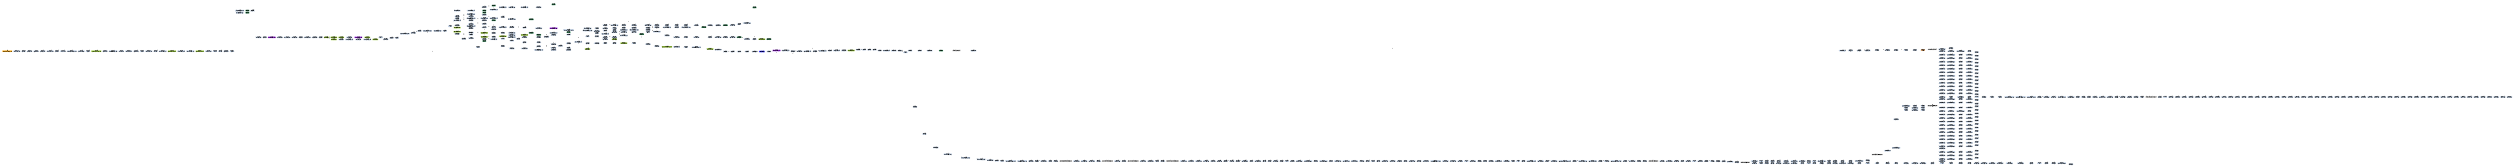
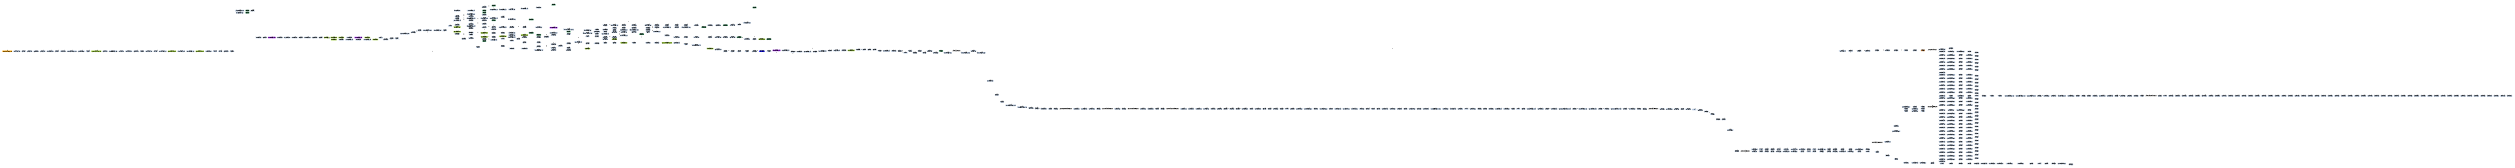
(1951, 69) -> none
none -> (1951, 152)
